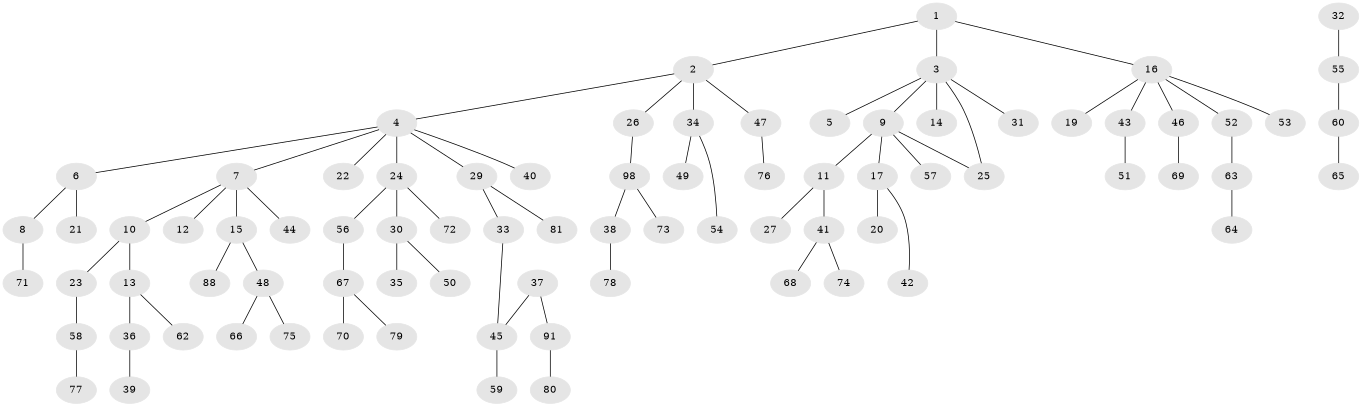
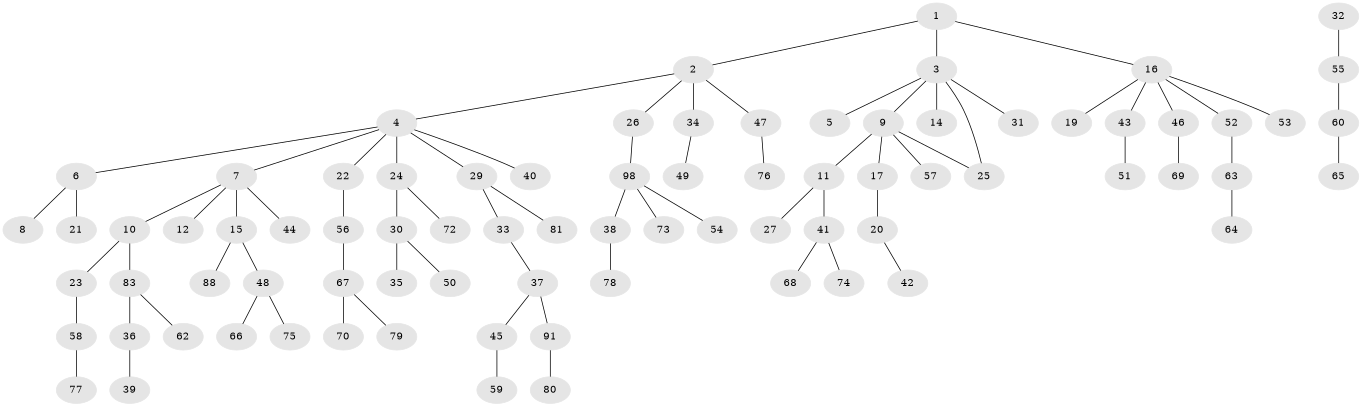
(712, 175) -> (673, 203)
(370, 203) -> (343, 203)
(907, 227) -> (893, 257)
(23, 283) -> none
(130, 283) -> (130, 283)
(500, 283) -> (521, 257)
